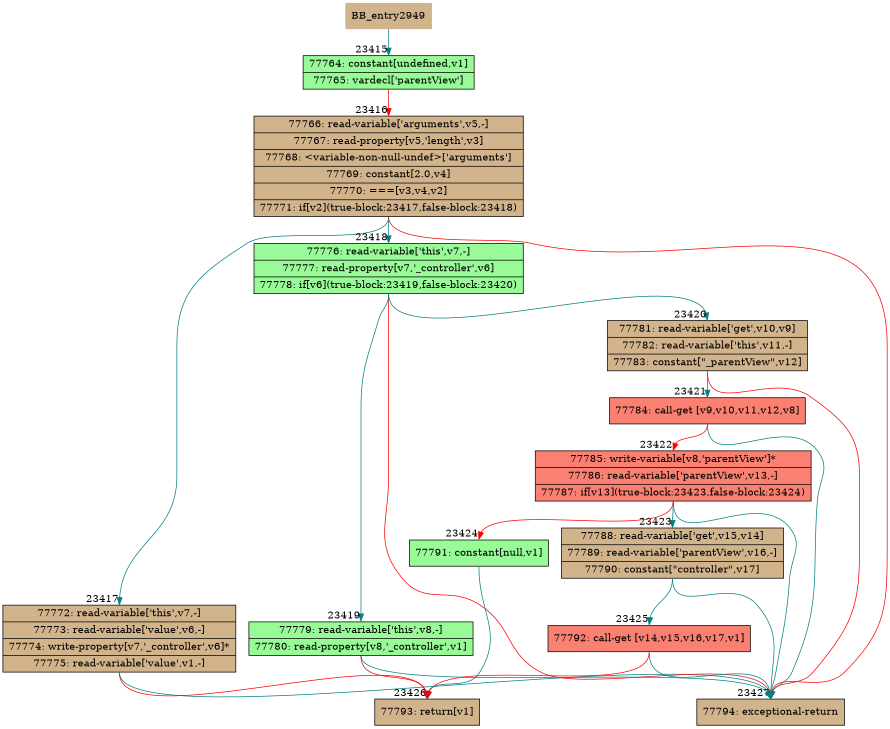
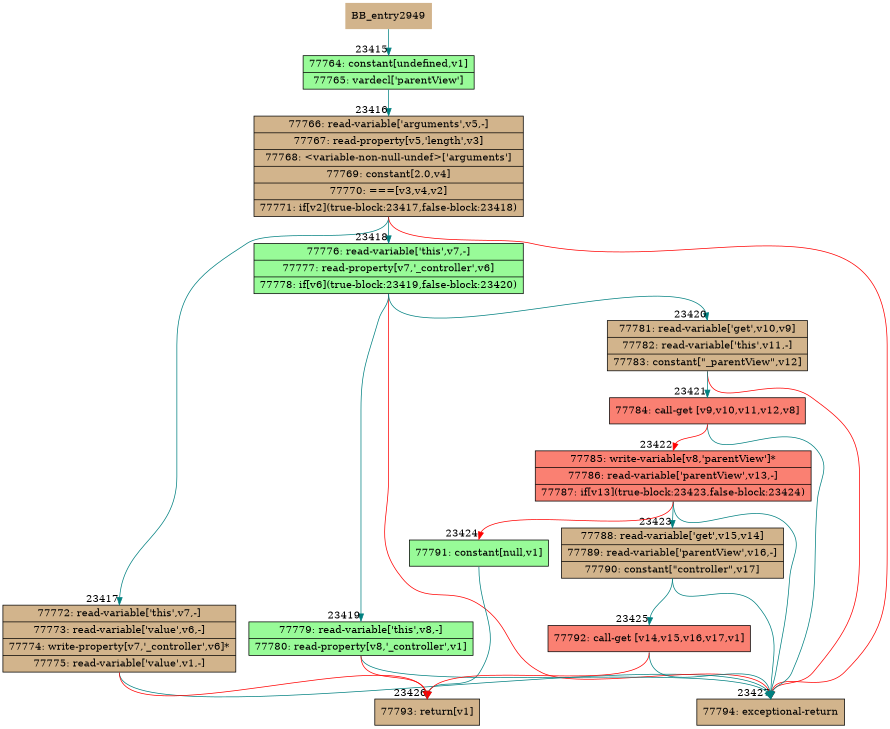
(389, 99) -> (389, 99)
